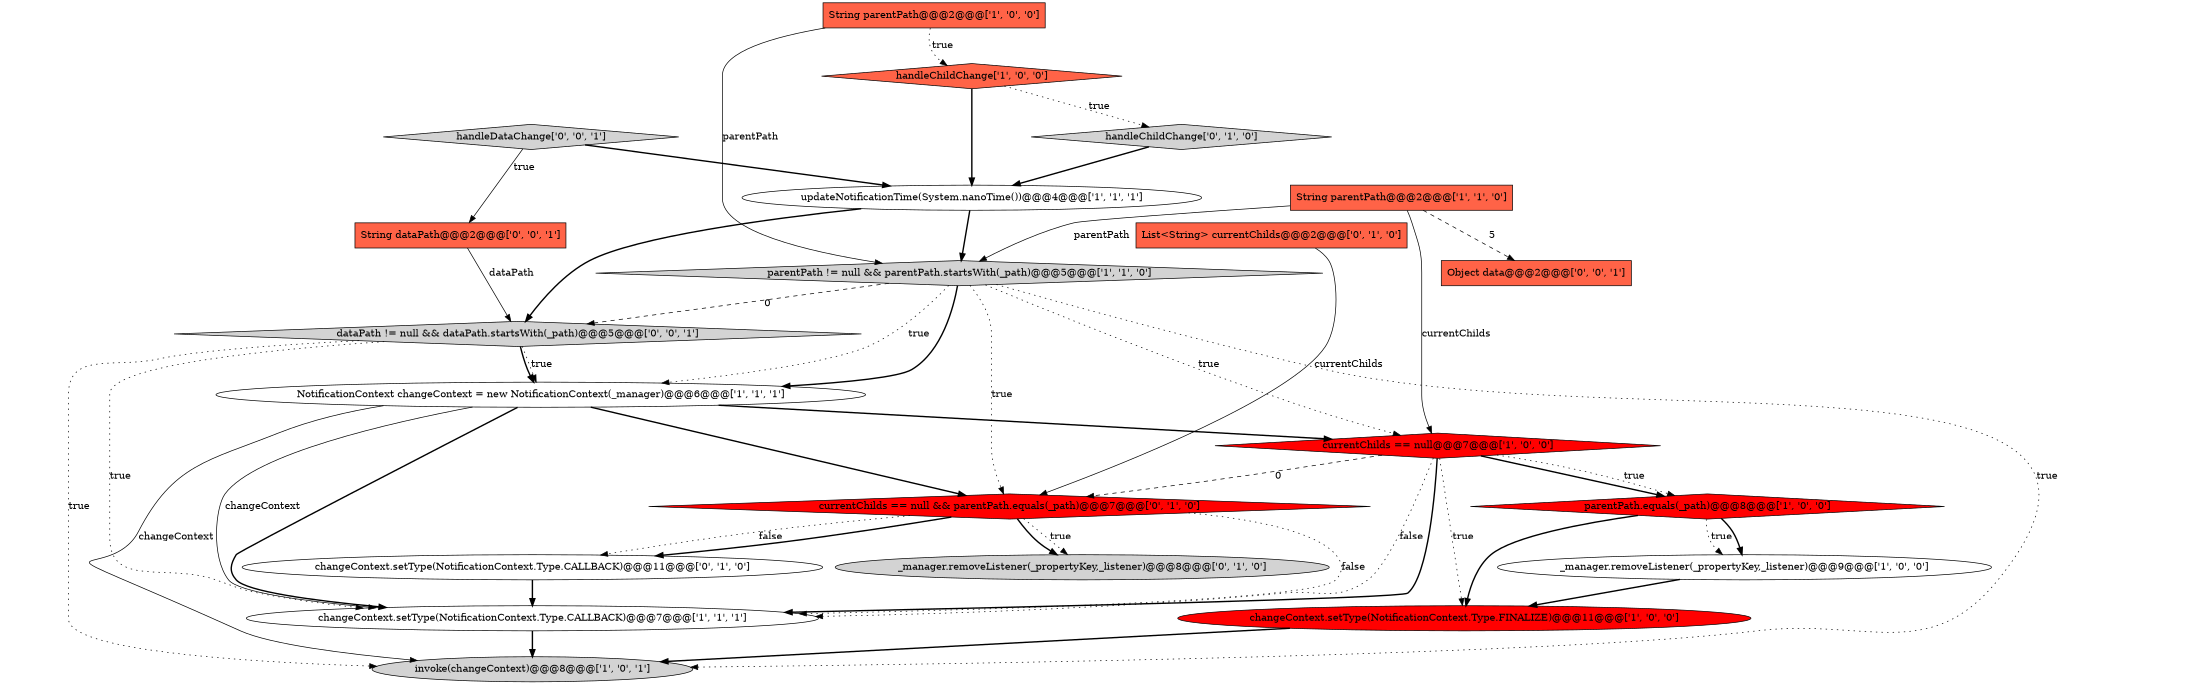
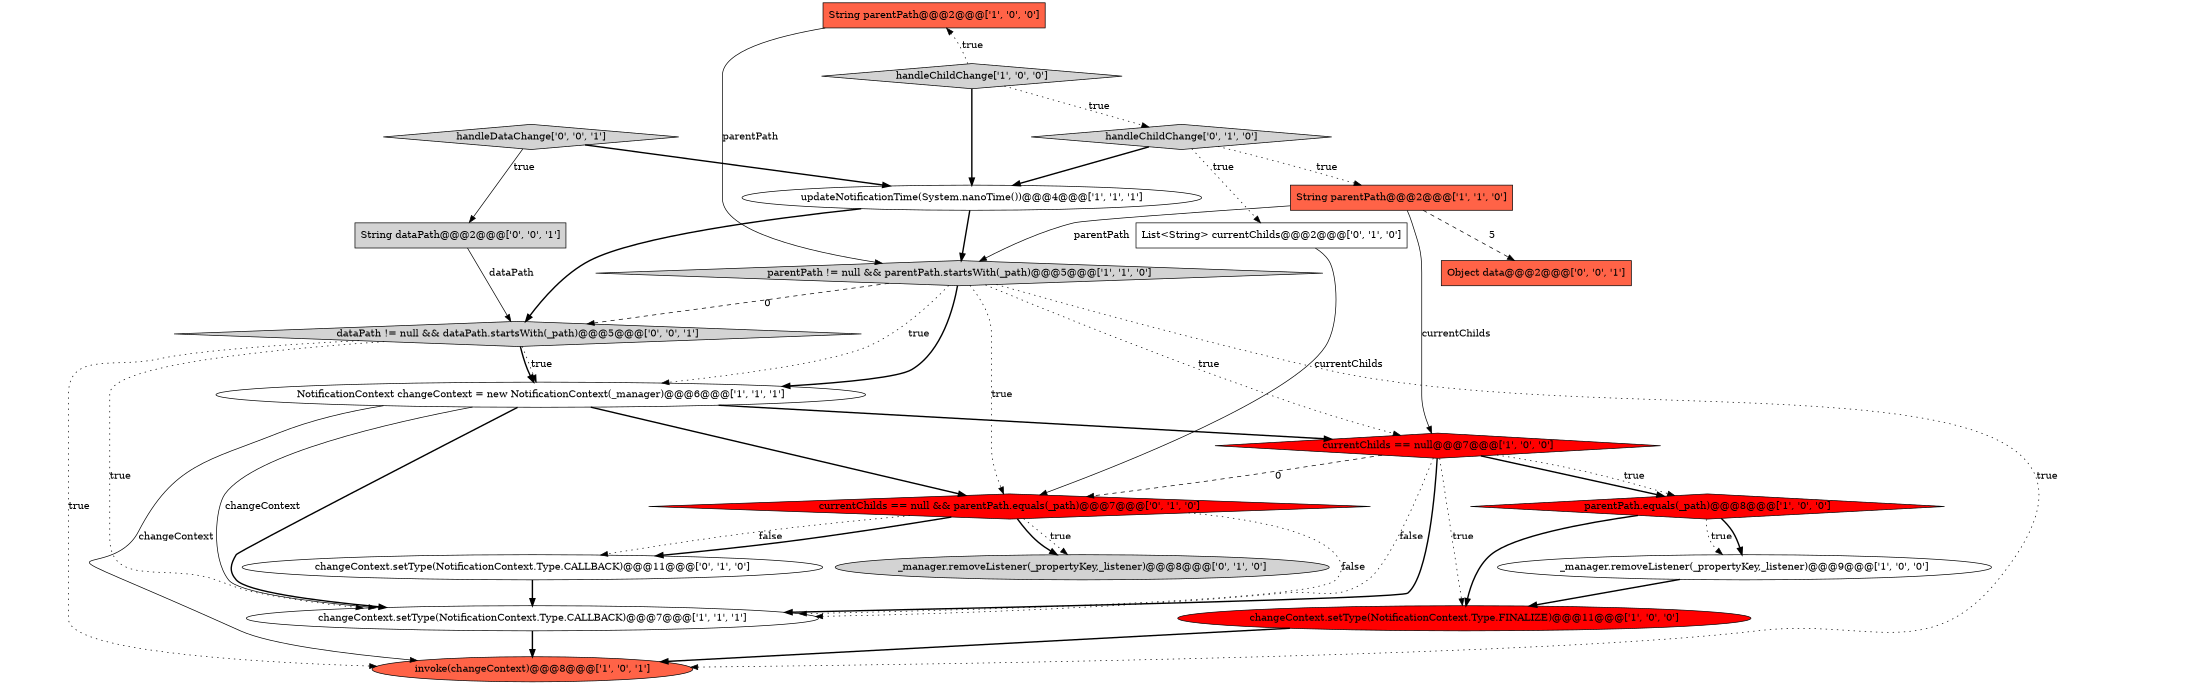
(930, 47) -> (961, 48)
(972, 76) -> (972, 76)
none -> (1286, 164)
none -> (1224, 183)
(460, 235) -> (460, 235)
(1272, 235) -> (1272, 235)
(532, 669) -> (532, 669)
